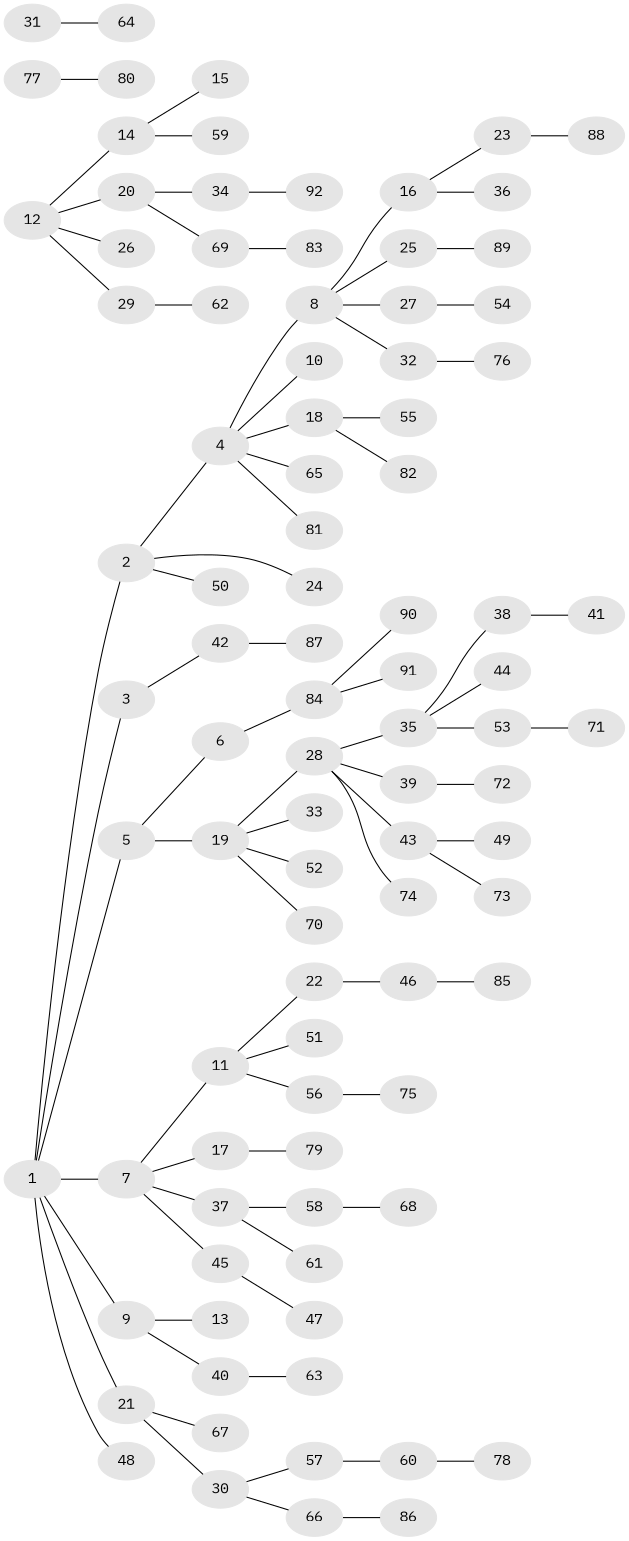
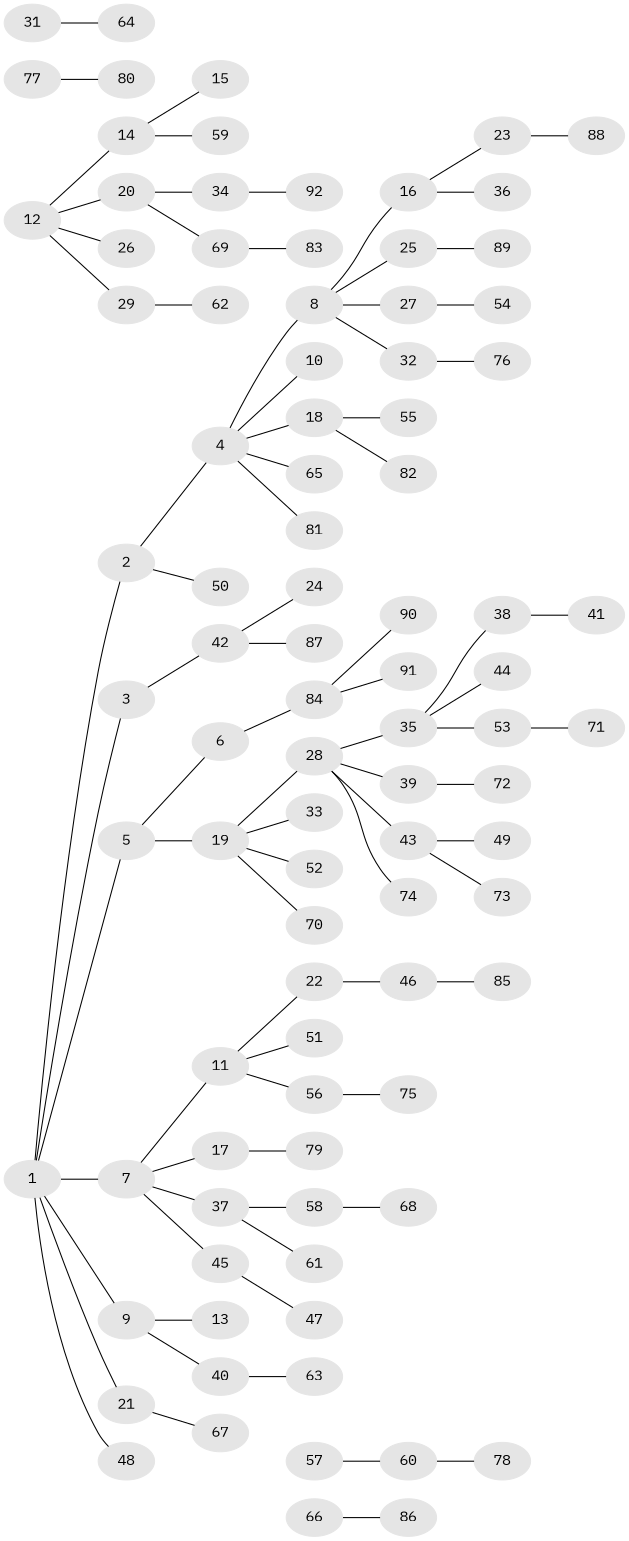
(225, 556) -> (267, 615)
(220, 1489) -> none
